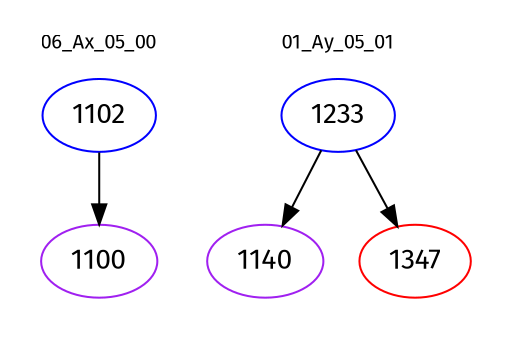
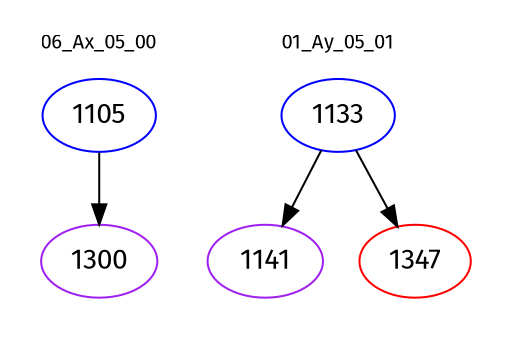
(99, 115) -> (99, 115)
(338, 115) -> (338, 115)
(99, 261) -> (99, 261)
(265, 261) -> (265, 261)
